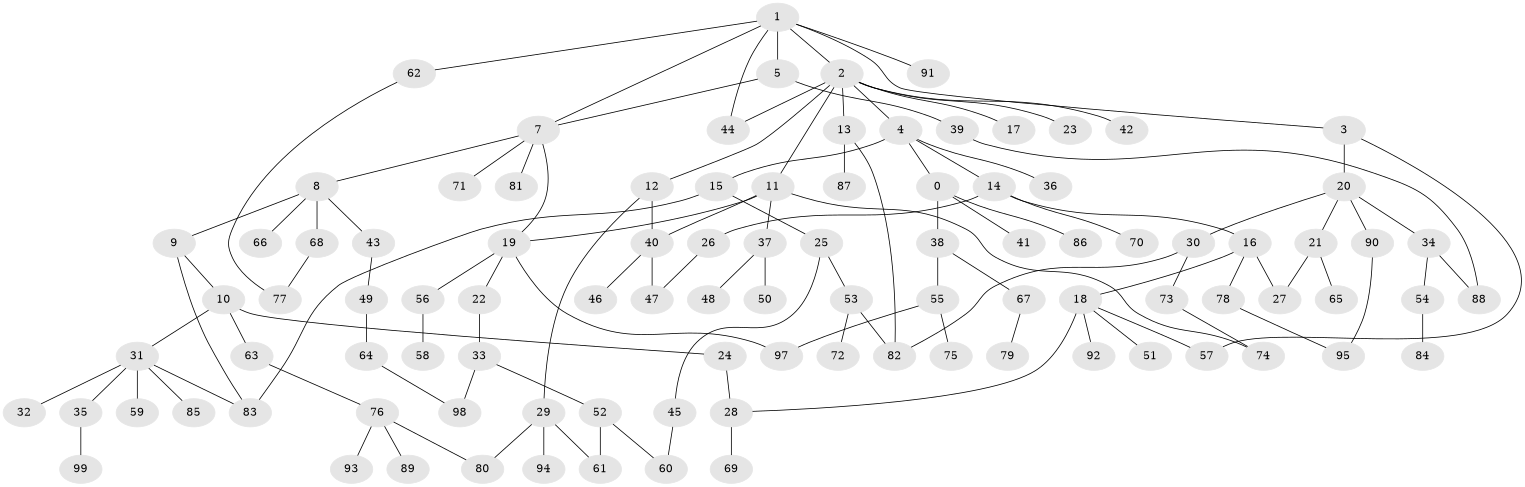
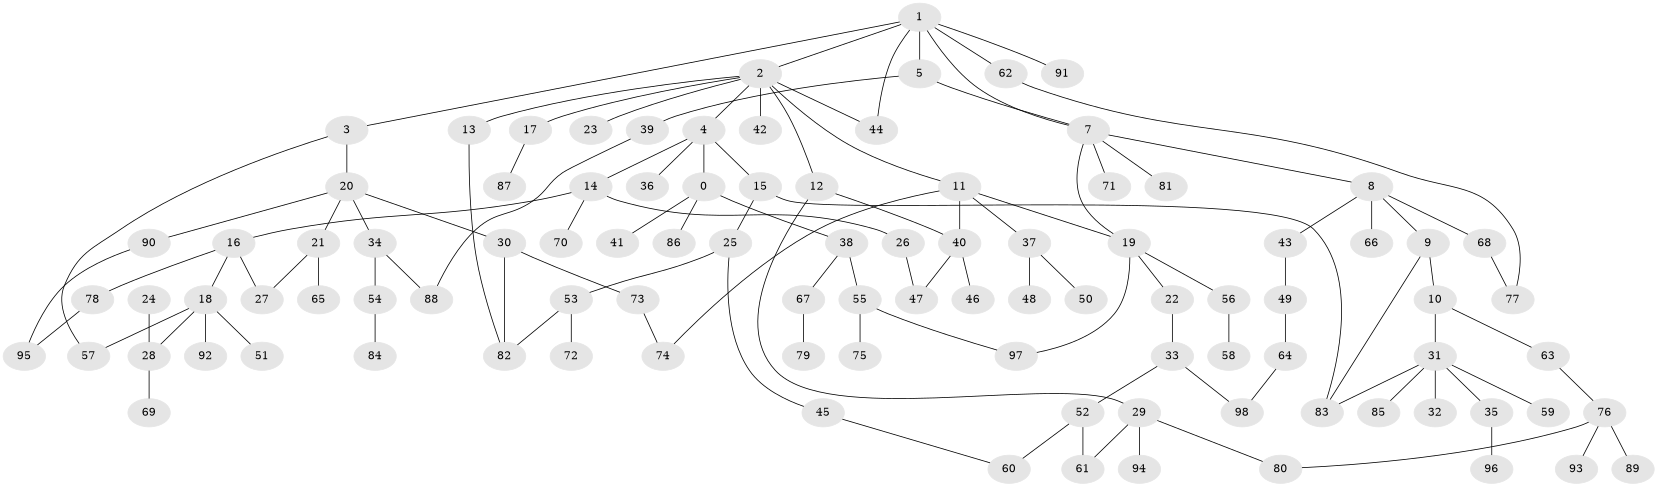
(844, 159) -> (518, 159)
(471, 337) -> none
(81, 469) -> (1492, 469)
